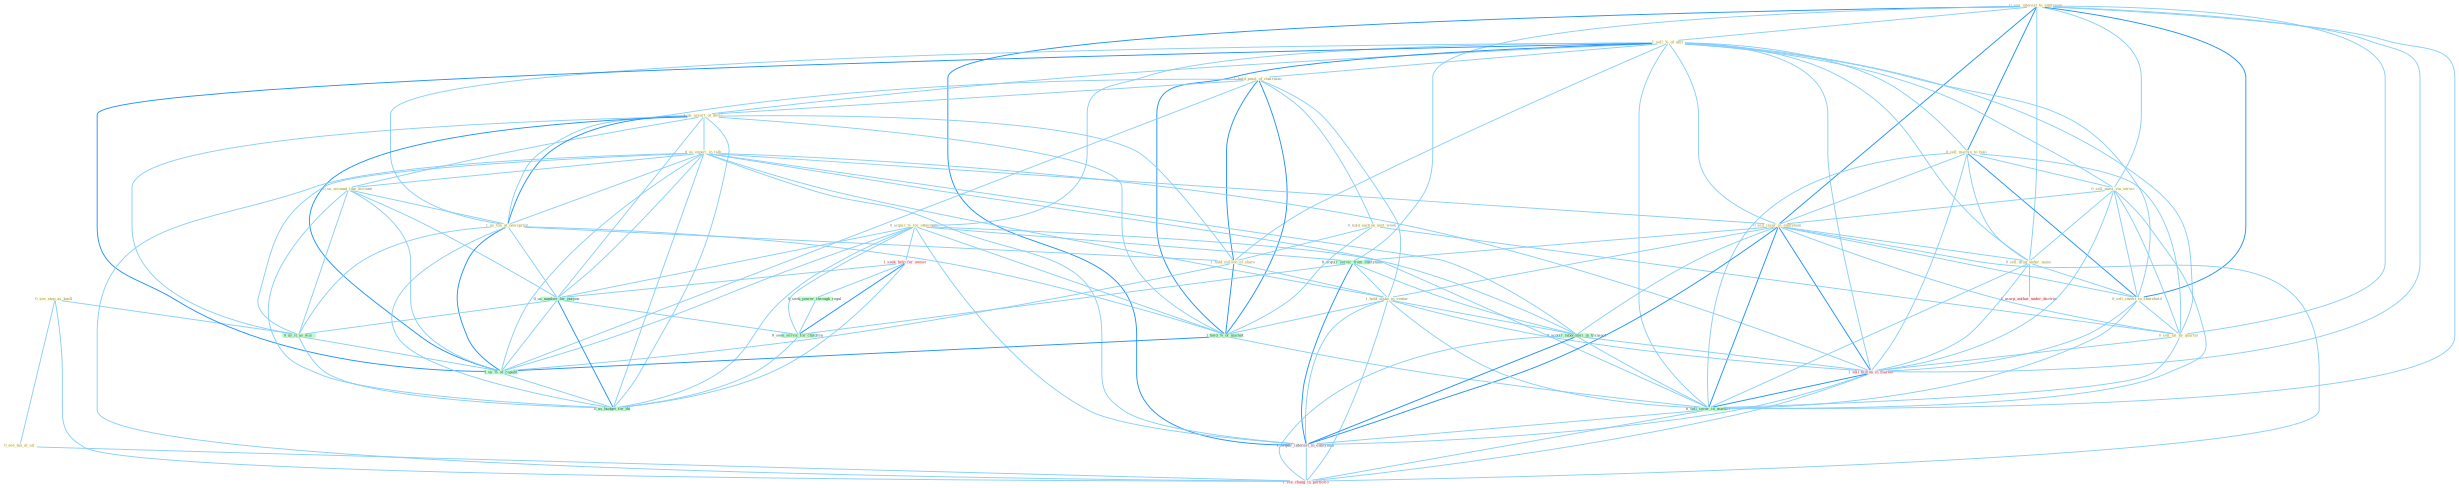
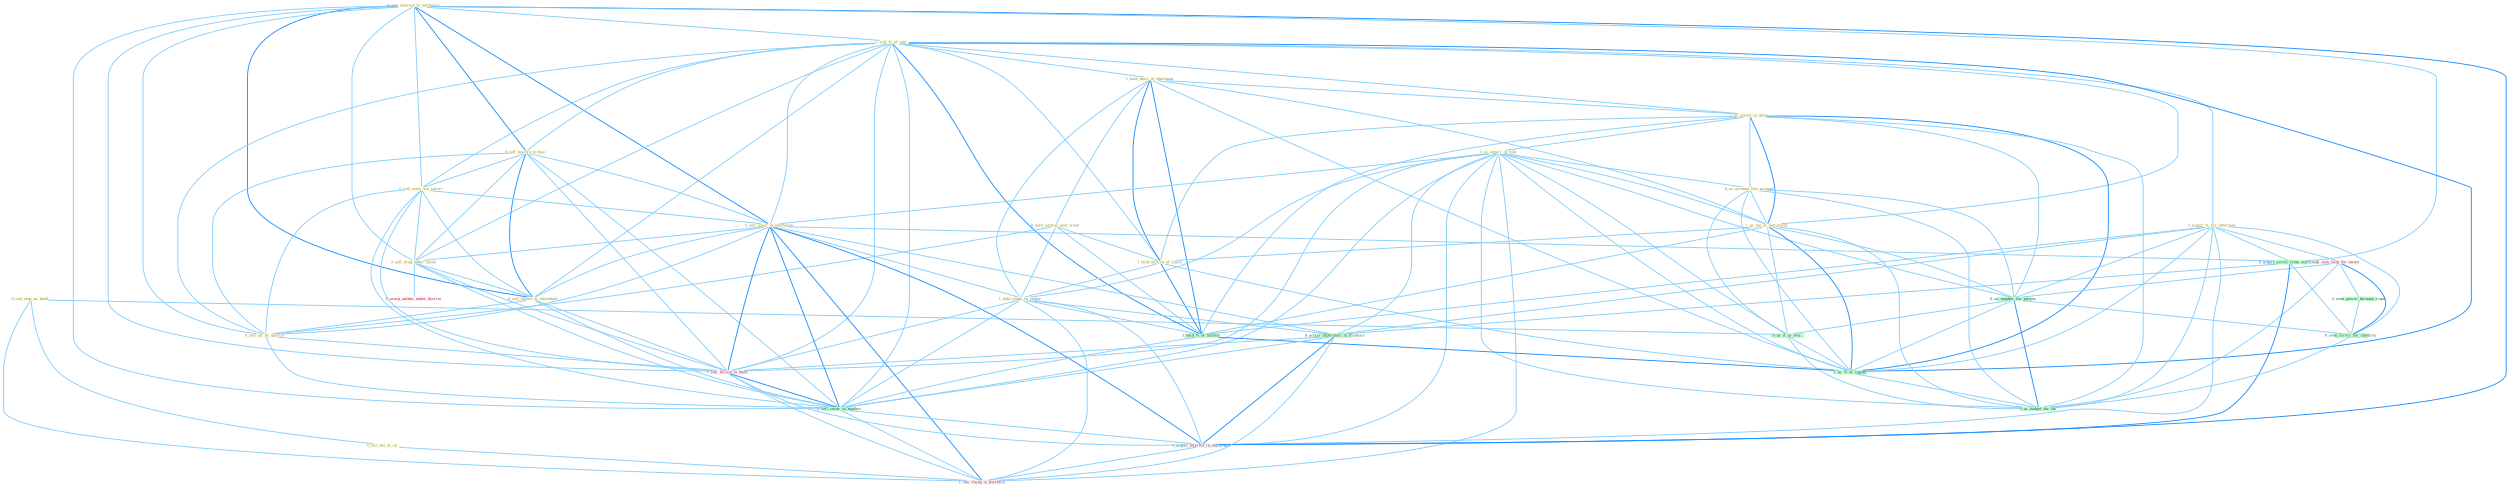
(282, 141) -> none
(1370, 280) -> (1039, 262)
(1871, 372) -> (728, 372)
(2143, 446) -> (877, 353)
